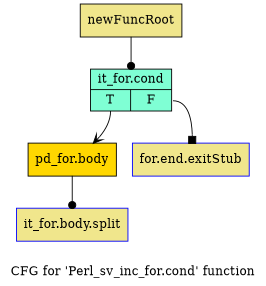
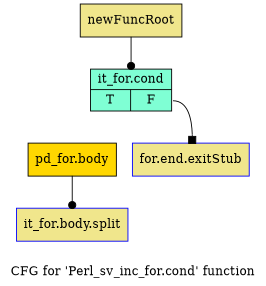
(107, 125) -> none
